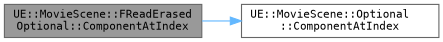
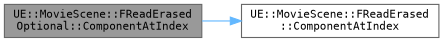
(340, 21) -> (340, 21)
